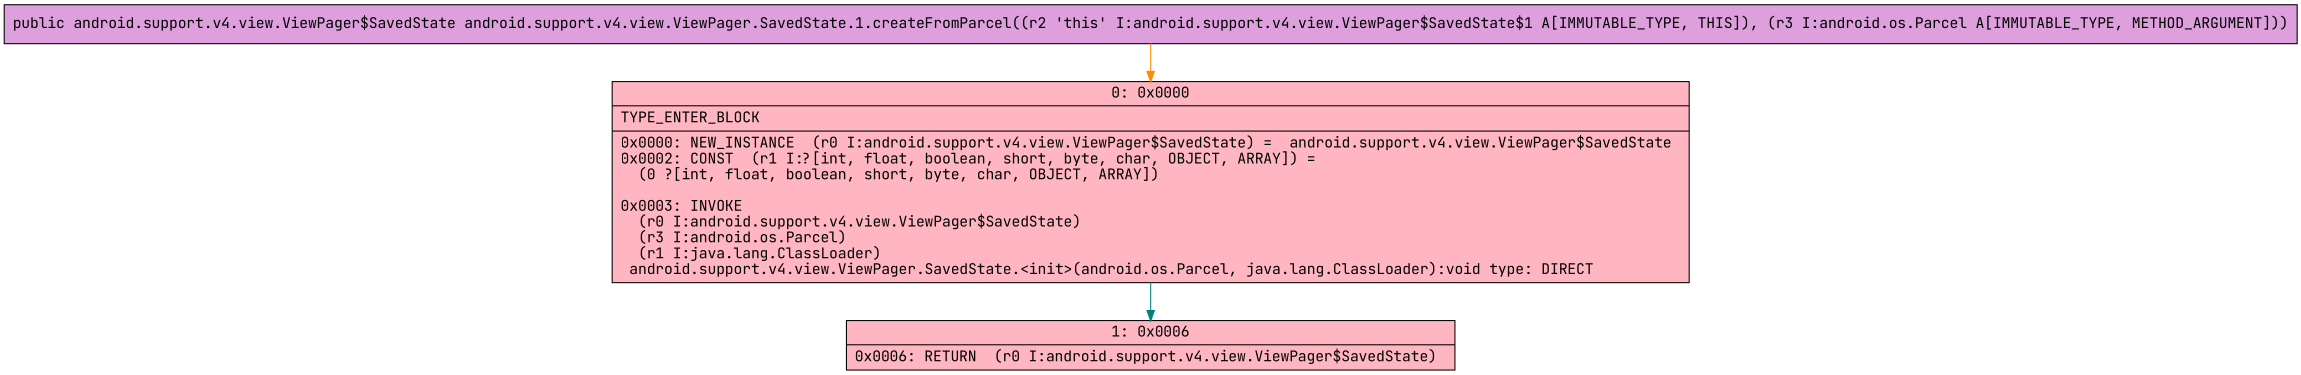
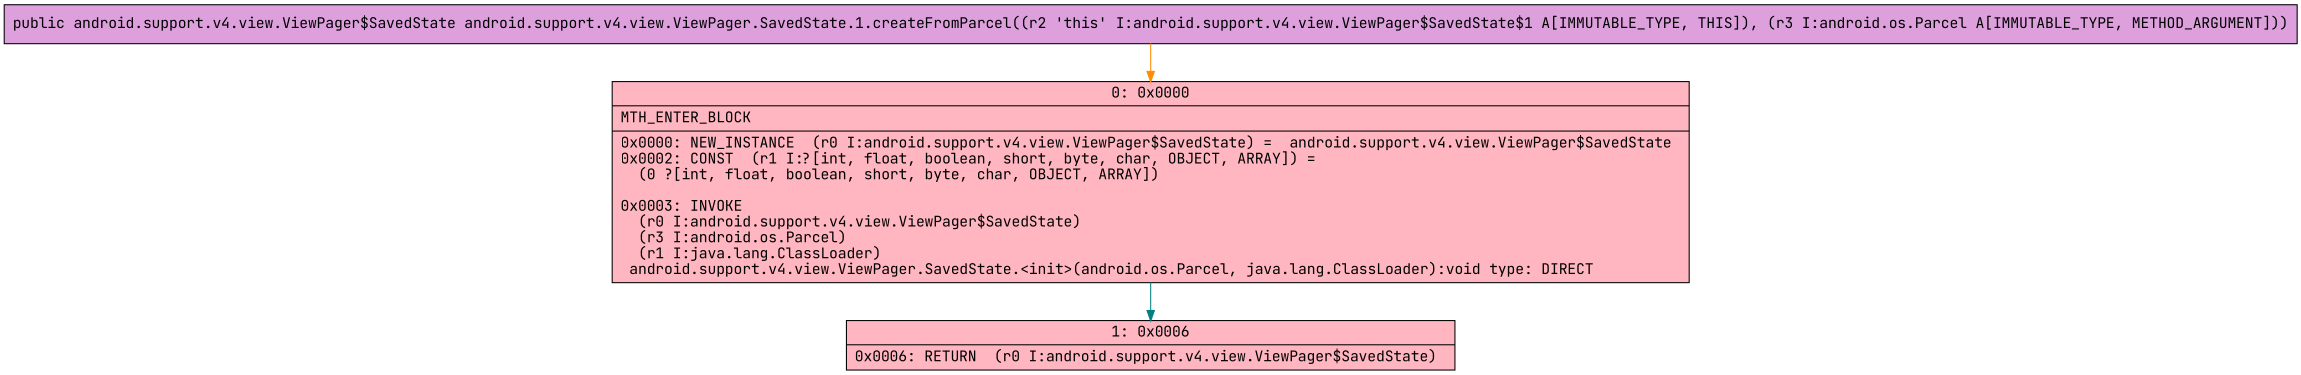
(691, 118) -> (686, 118)
